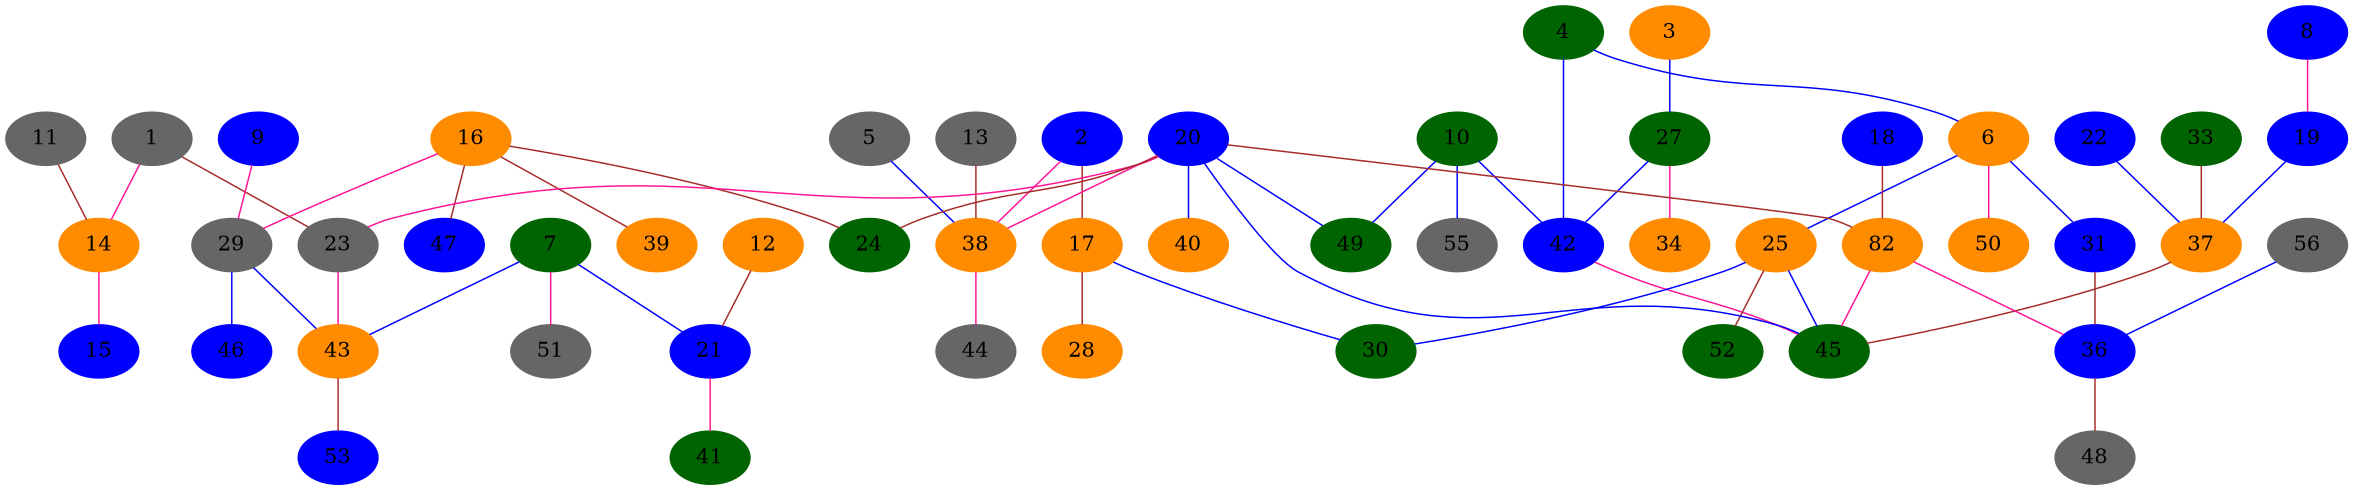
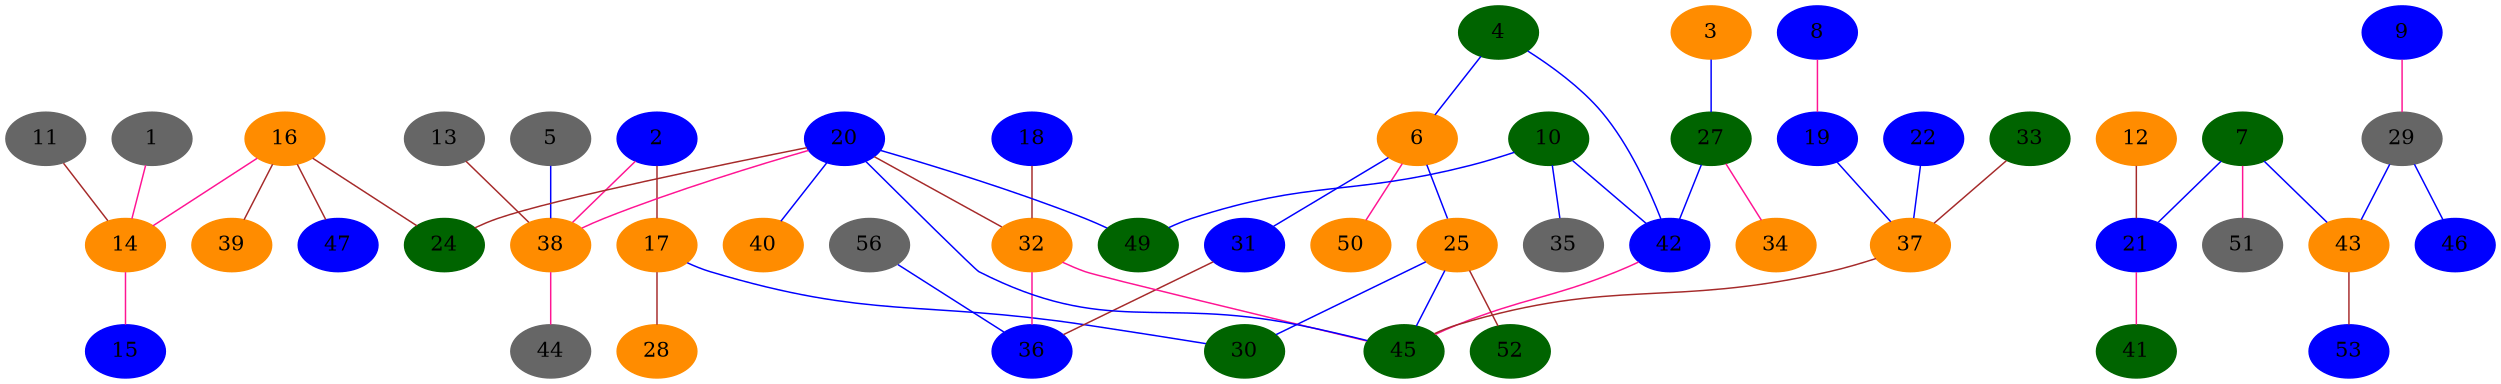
(350, 190) -> (205, 192)
(338, 245) -> none
(1457, 245) -> (1563, 245)
(1882, 245) -> (1032, 245)
(2095, 458) -> none
